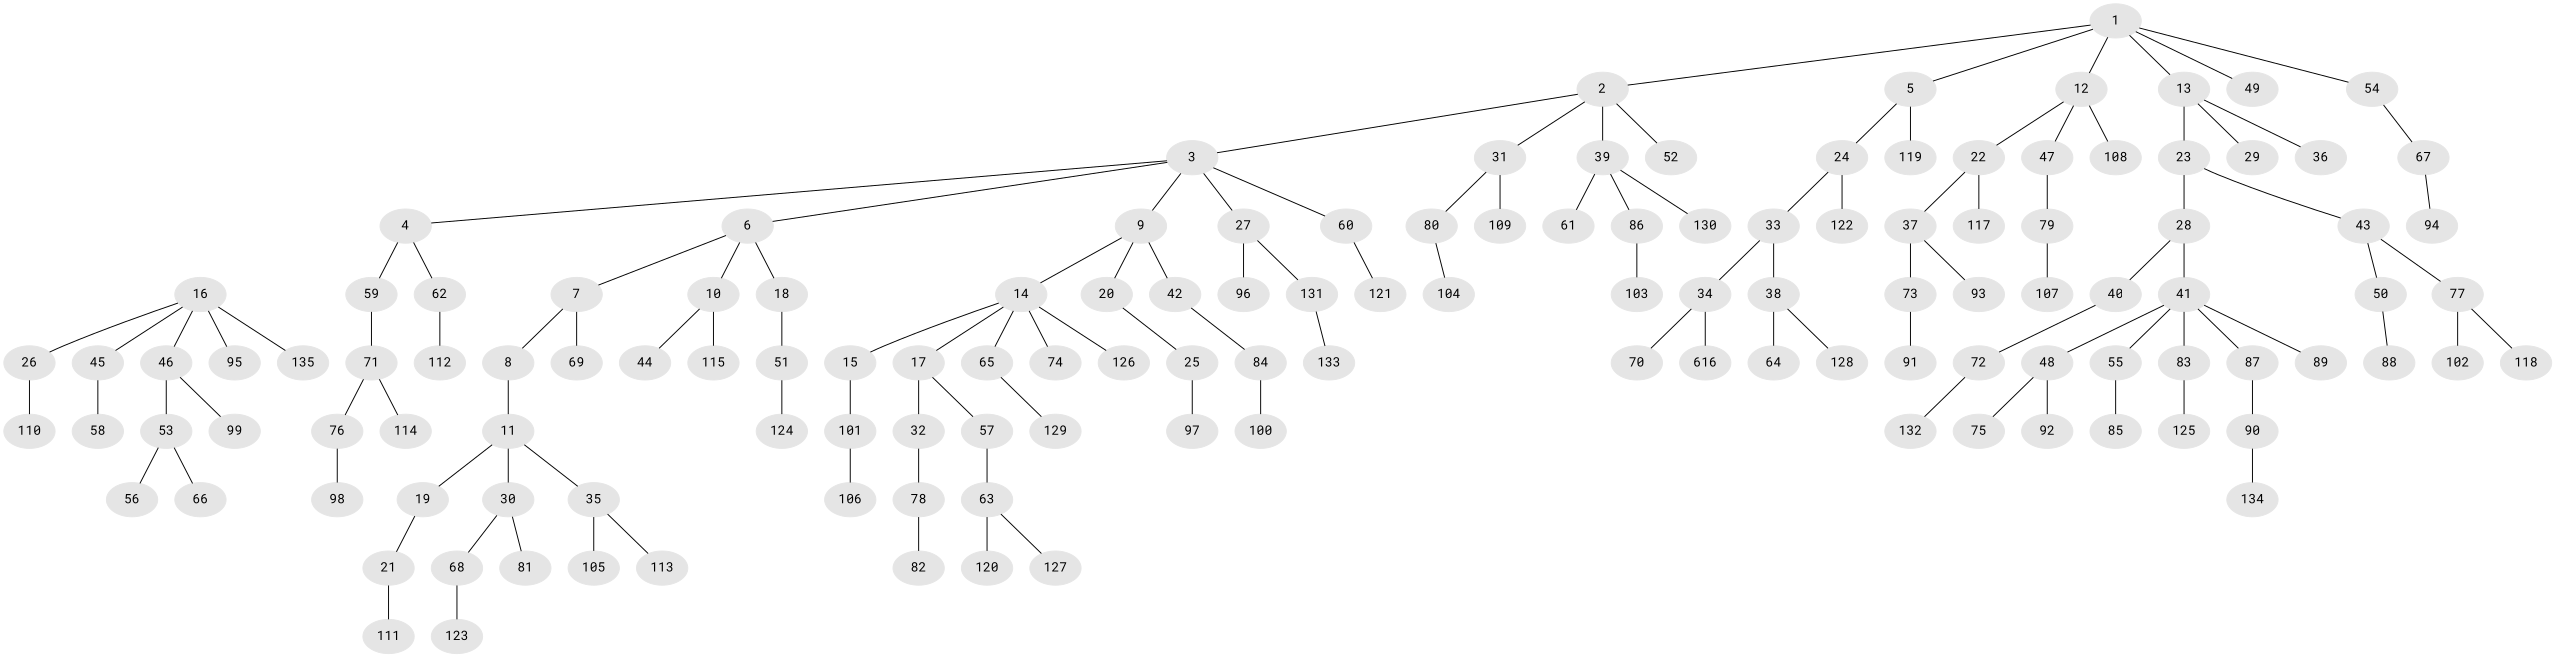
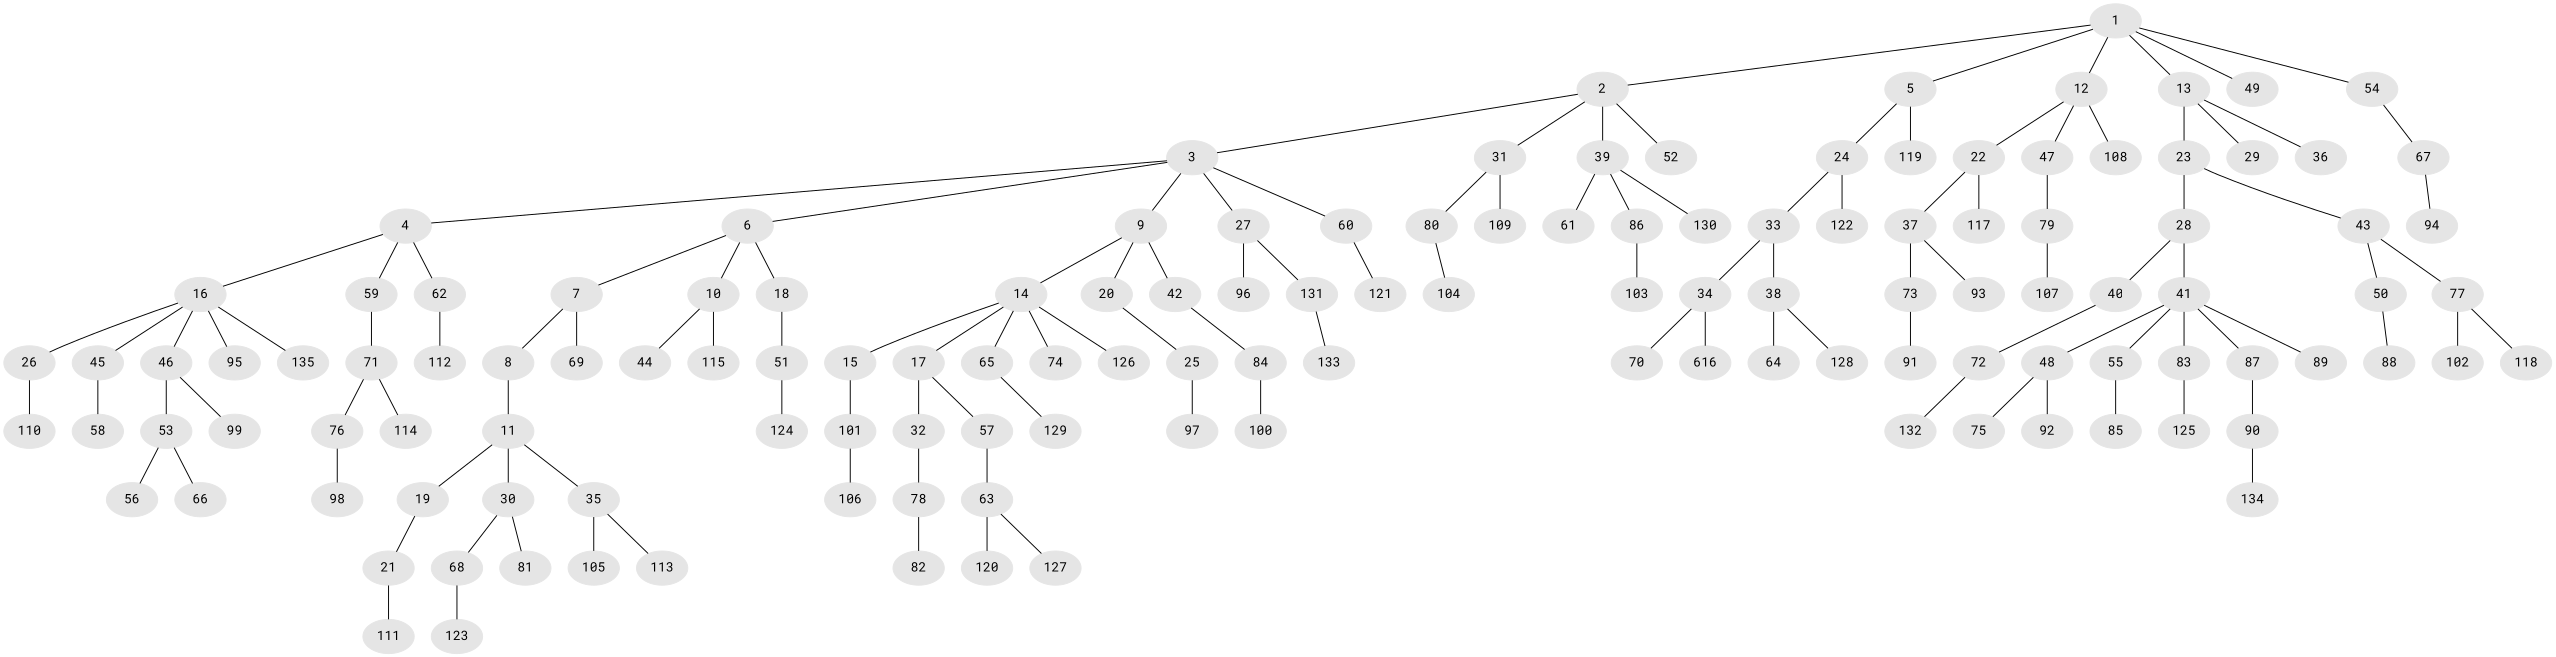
none -> (303, 260)
